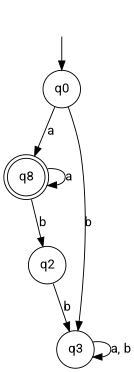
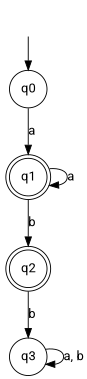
(26, 177) -> (28, 177)
(85, 213) -> none
(47, 265) -> (28, 269)
